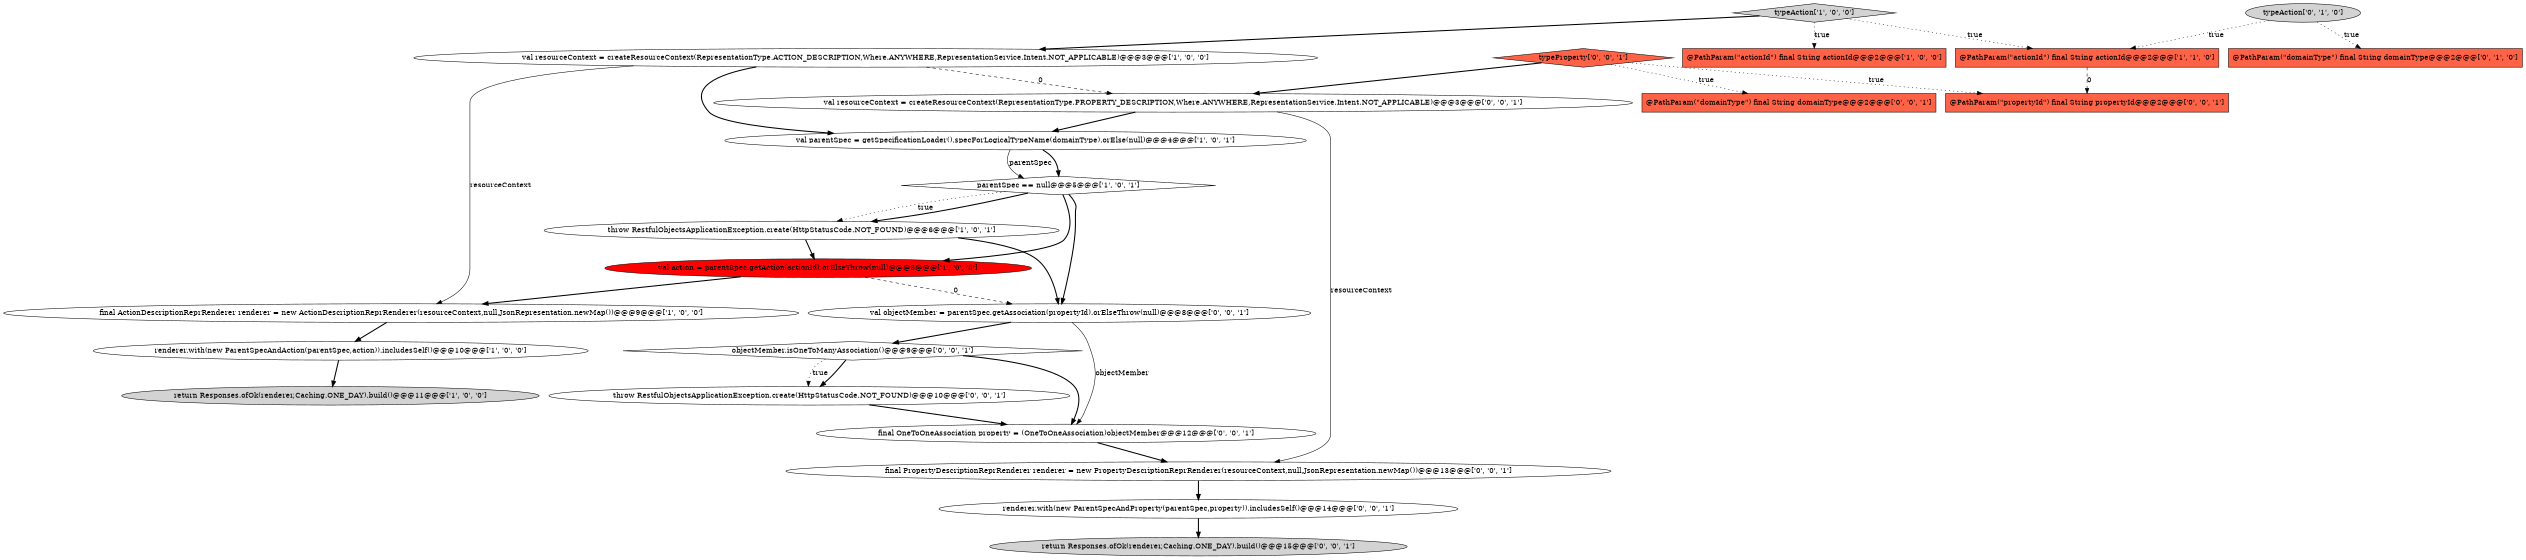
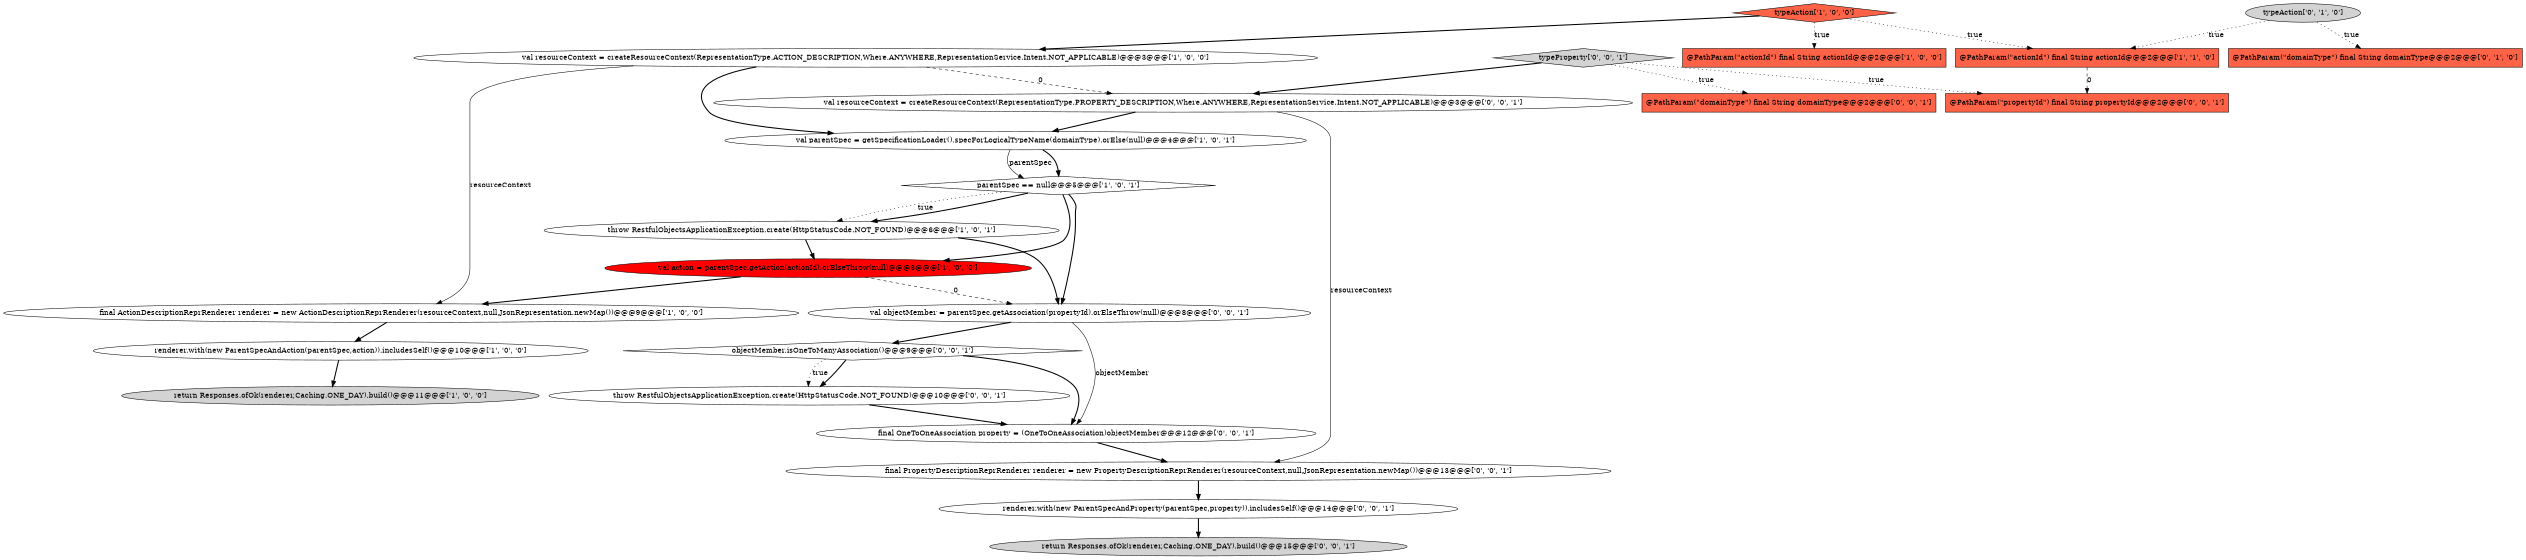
(1814, 13) -> (1814, 13)
(1583, 58) -> (1583, 58)
